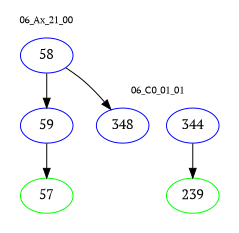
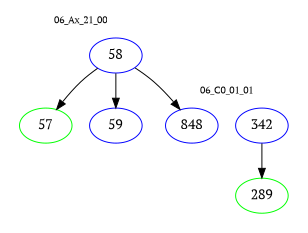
(123, 126) -> (192, 126)
(193, 126) -> (262, 126)
(47, 156) -> (79, 83)
(193, 196) -> (262, 196)
